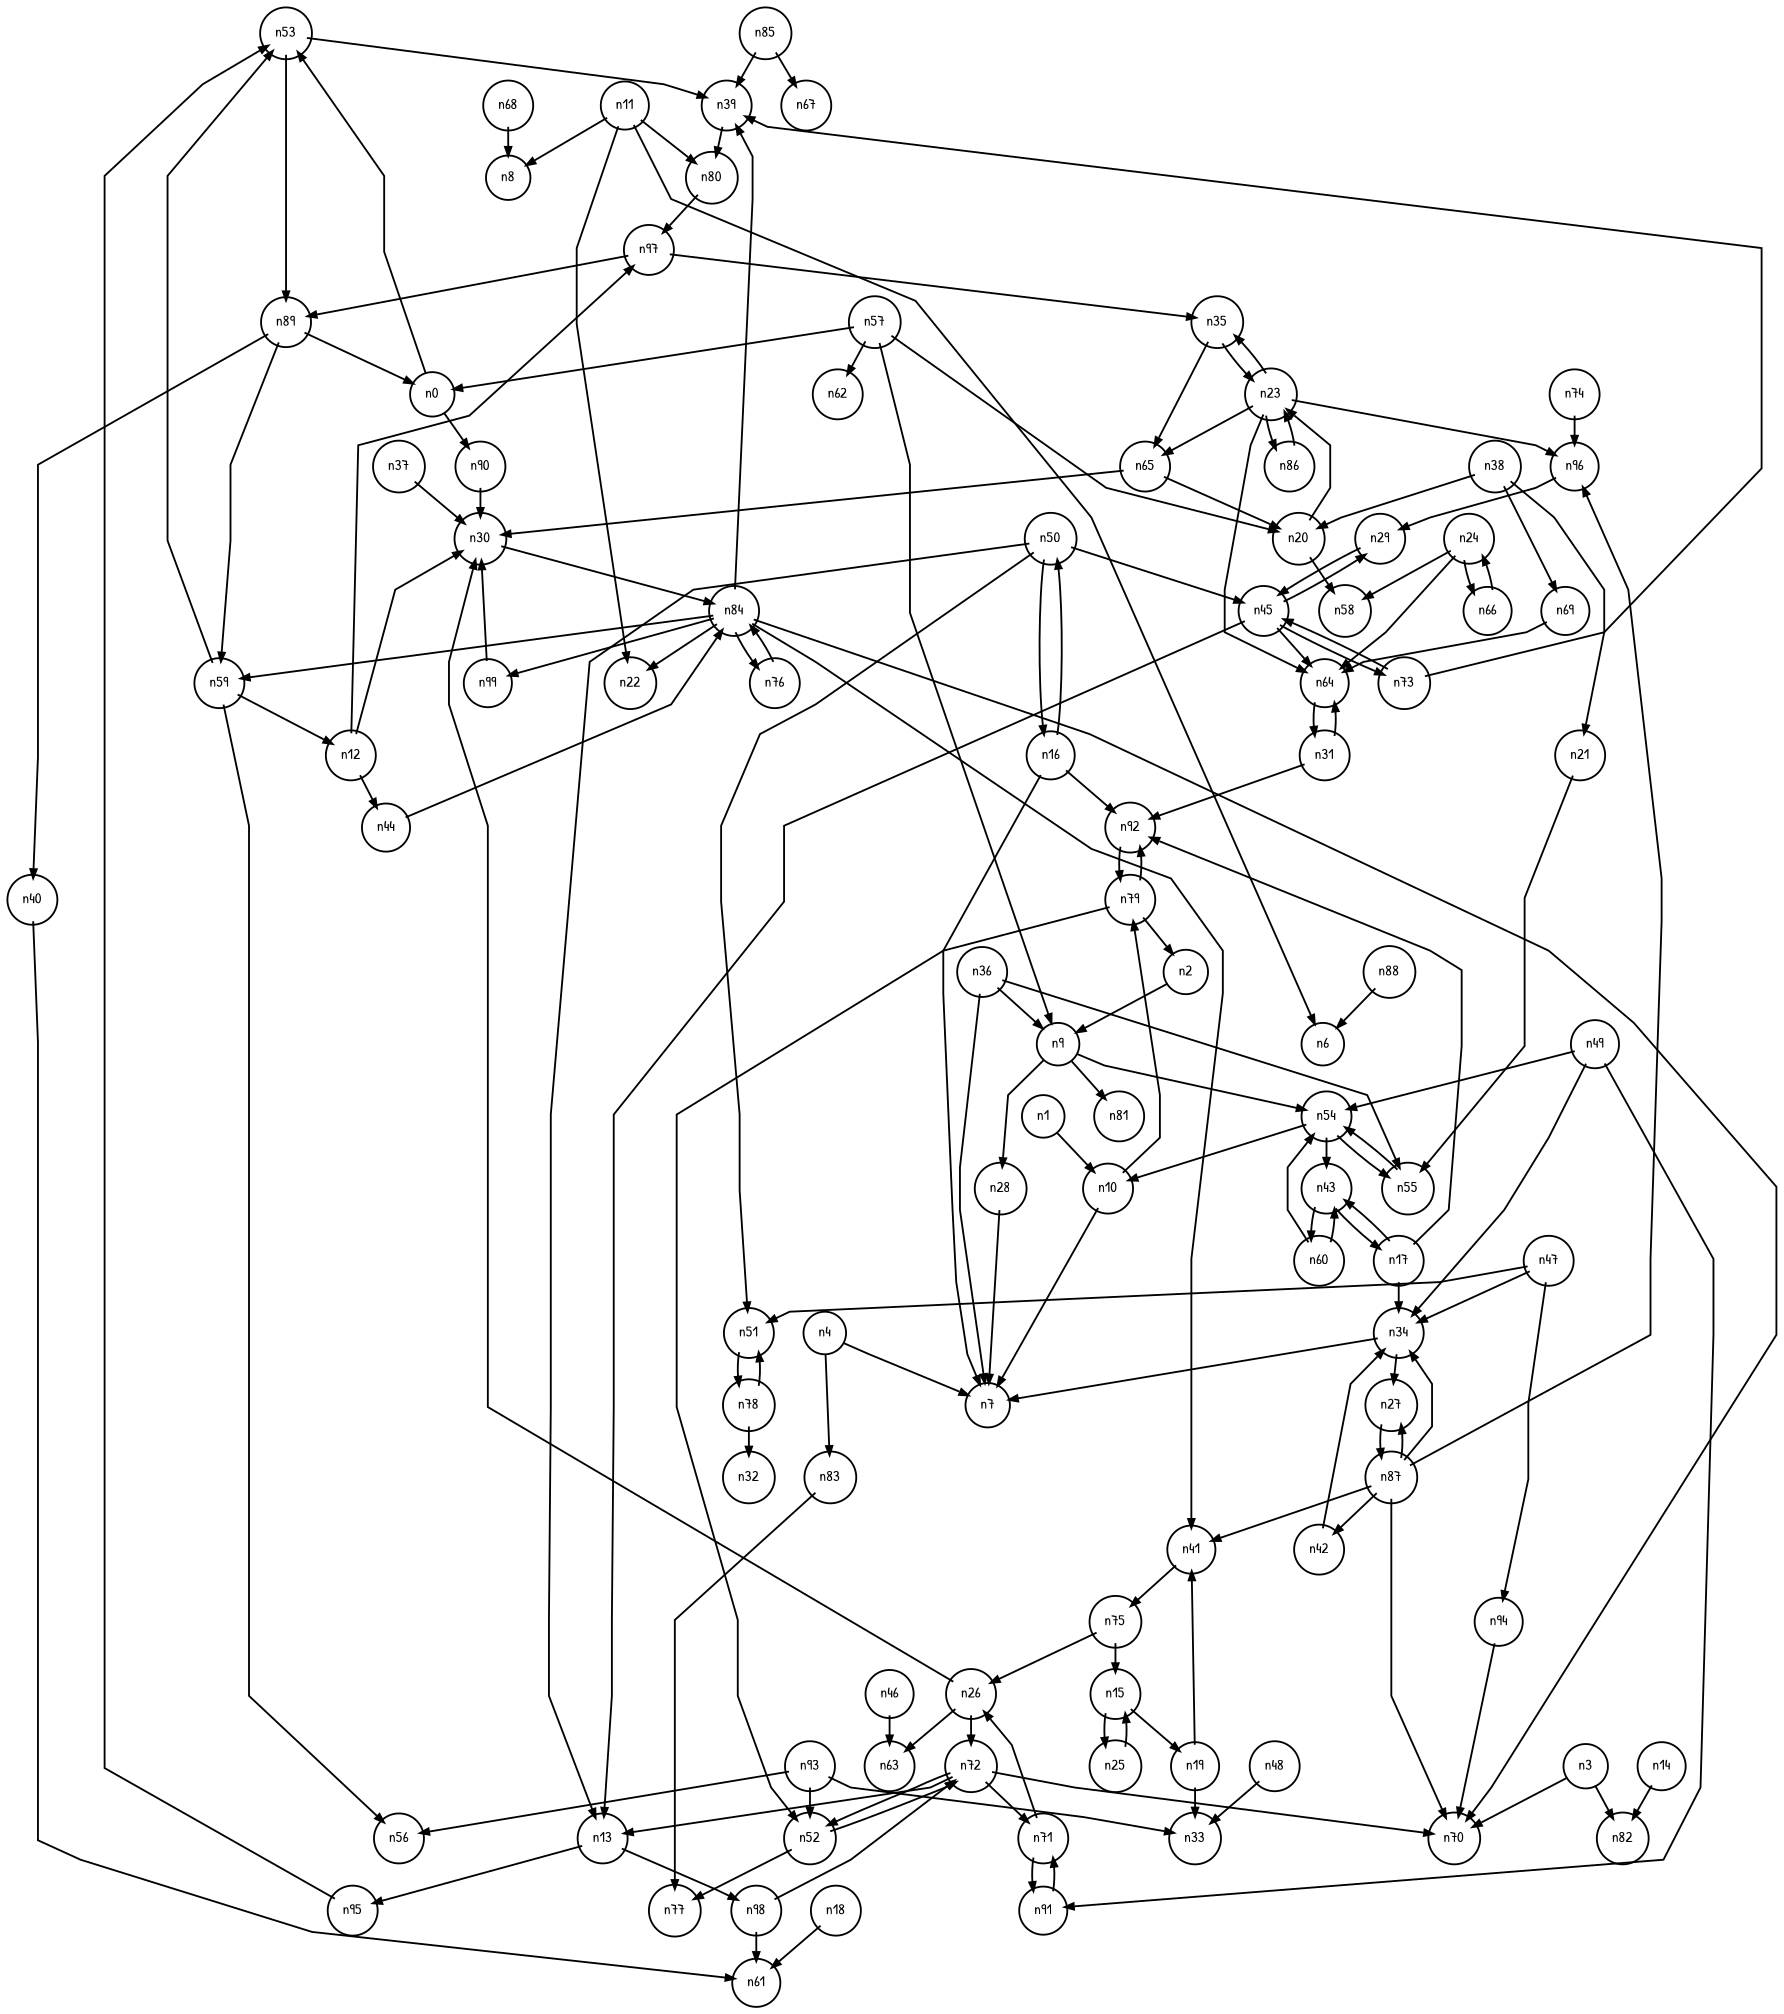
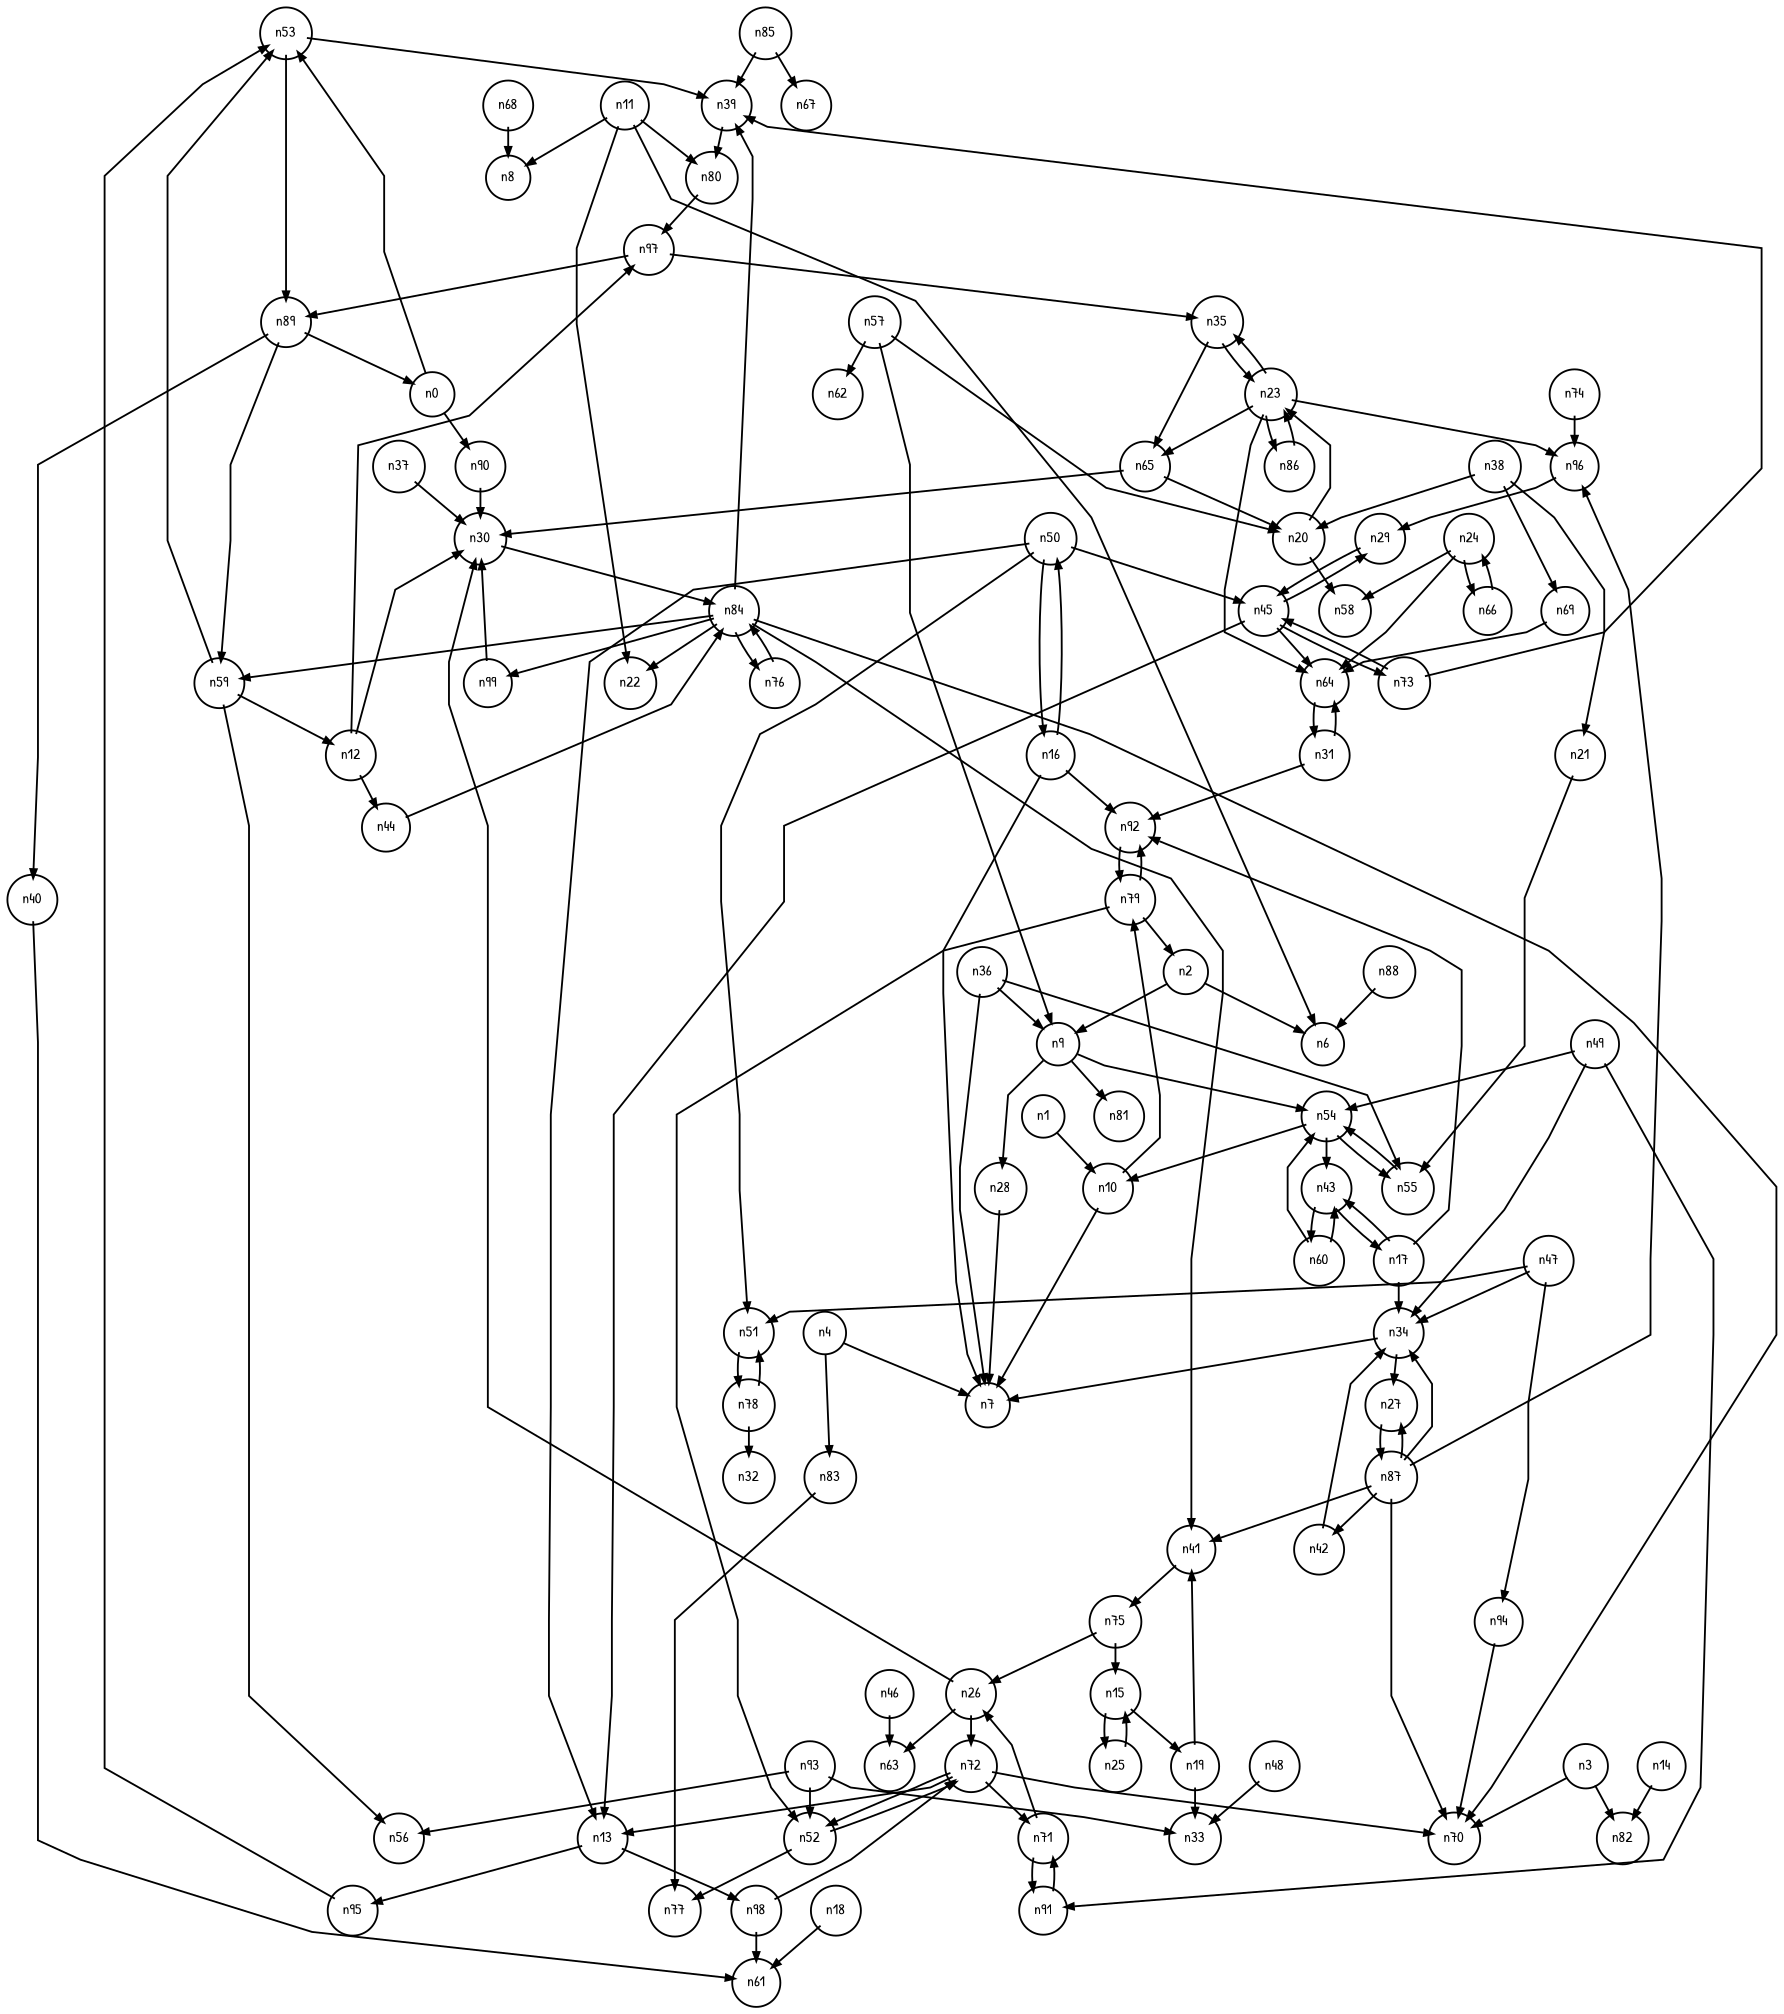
(658, 358) -> none
none -> (1250, 1006)
